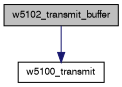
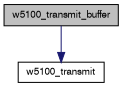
(61, 15) -> (61, 15)
